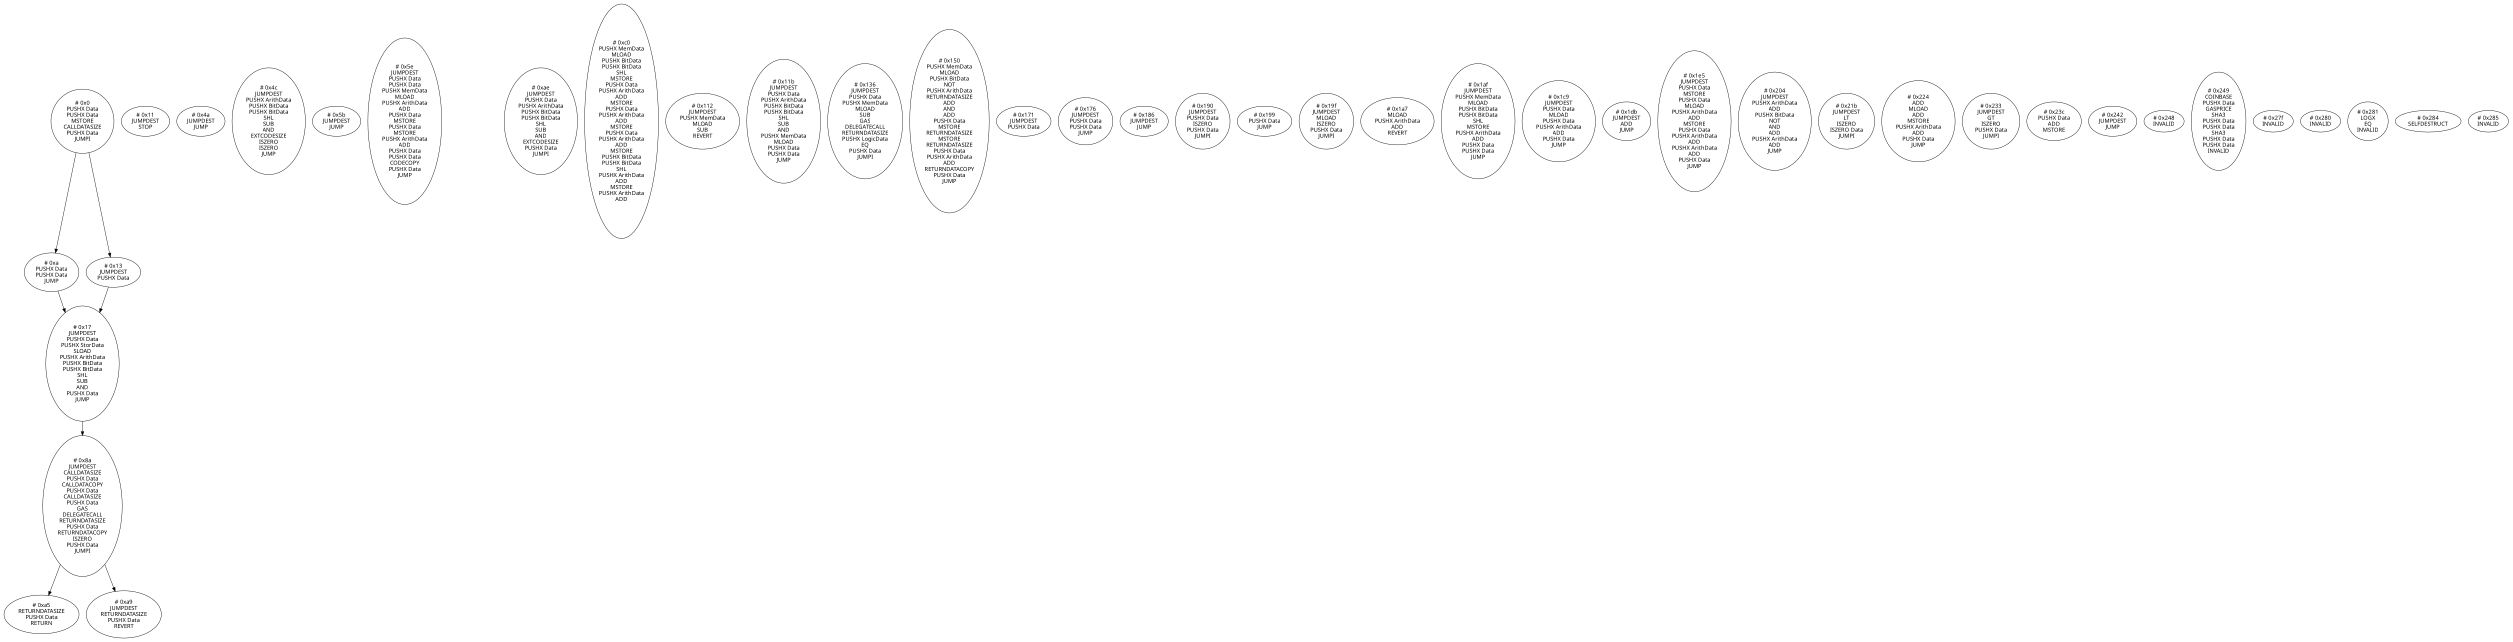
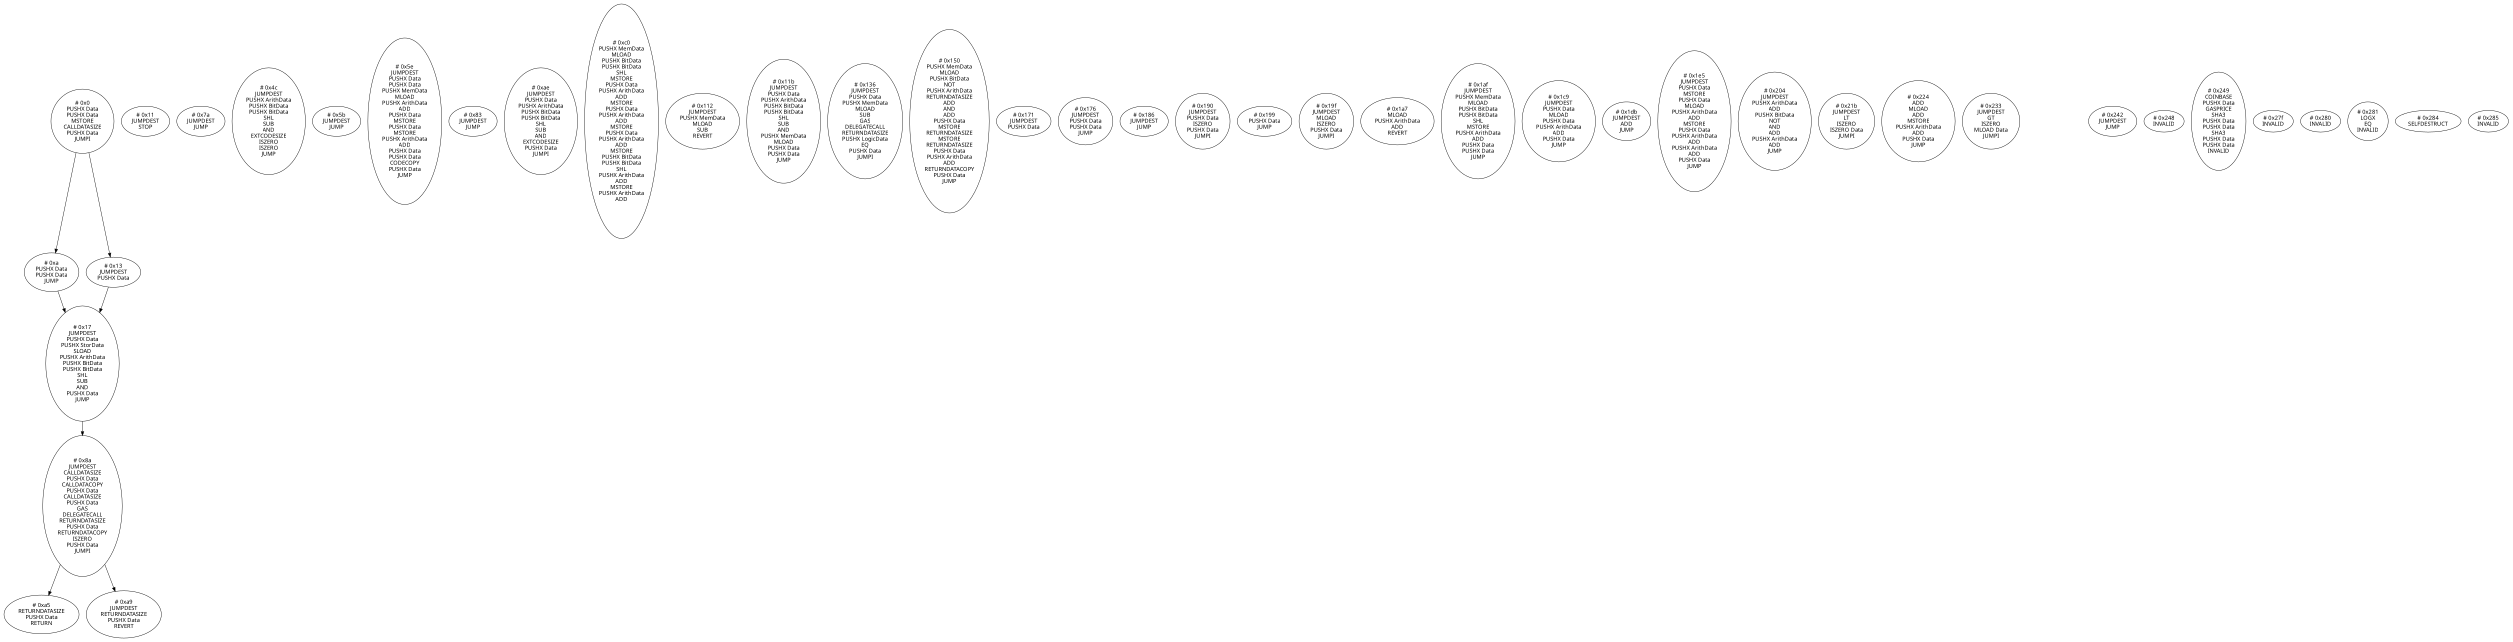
(201, 121) -> (201, 121)
none -> (473, 121)
(1991, 121) -> (1991, 121)
(2054, 121) -> none
